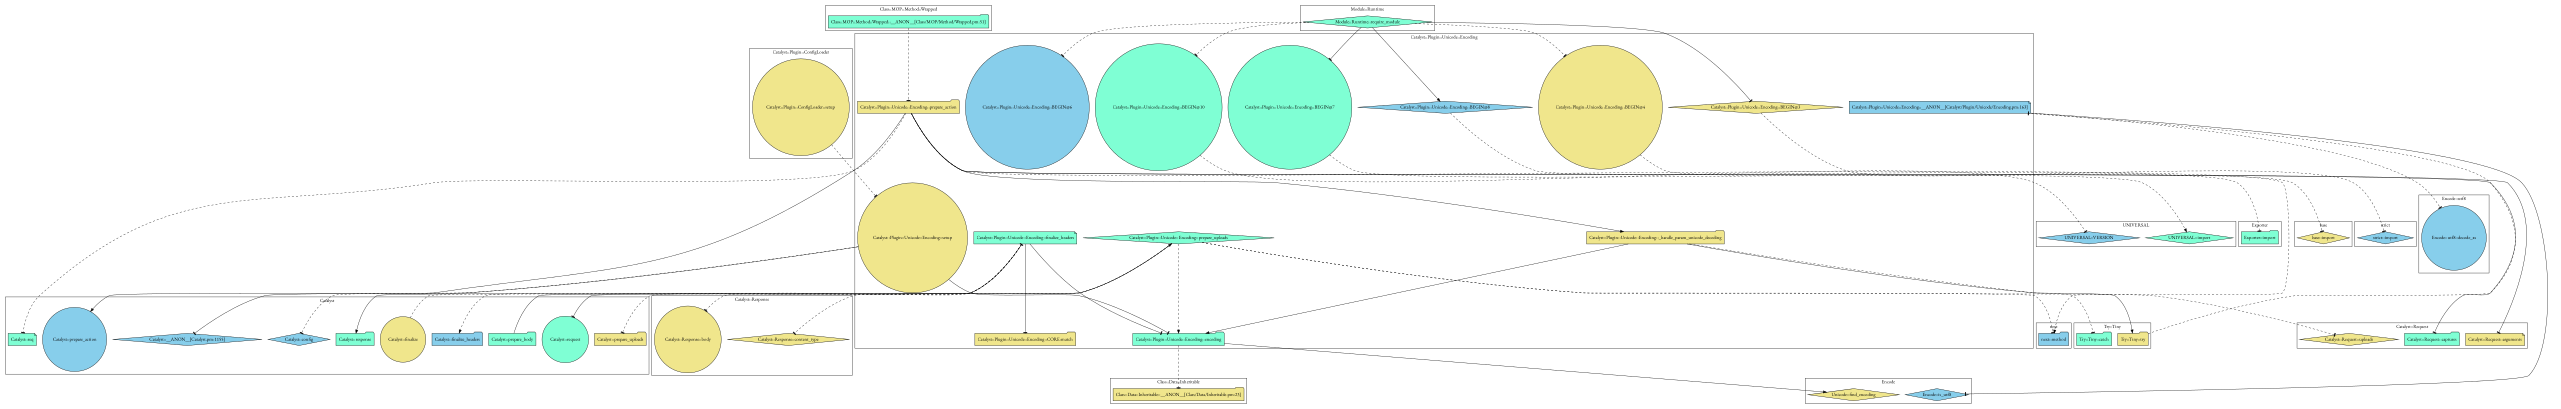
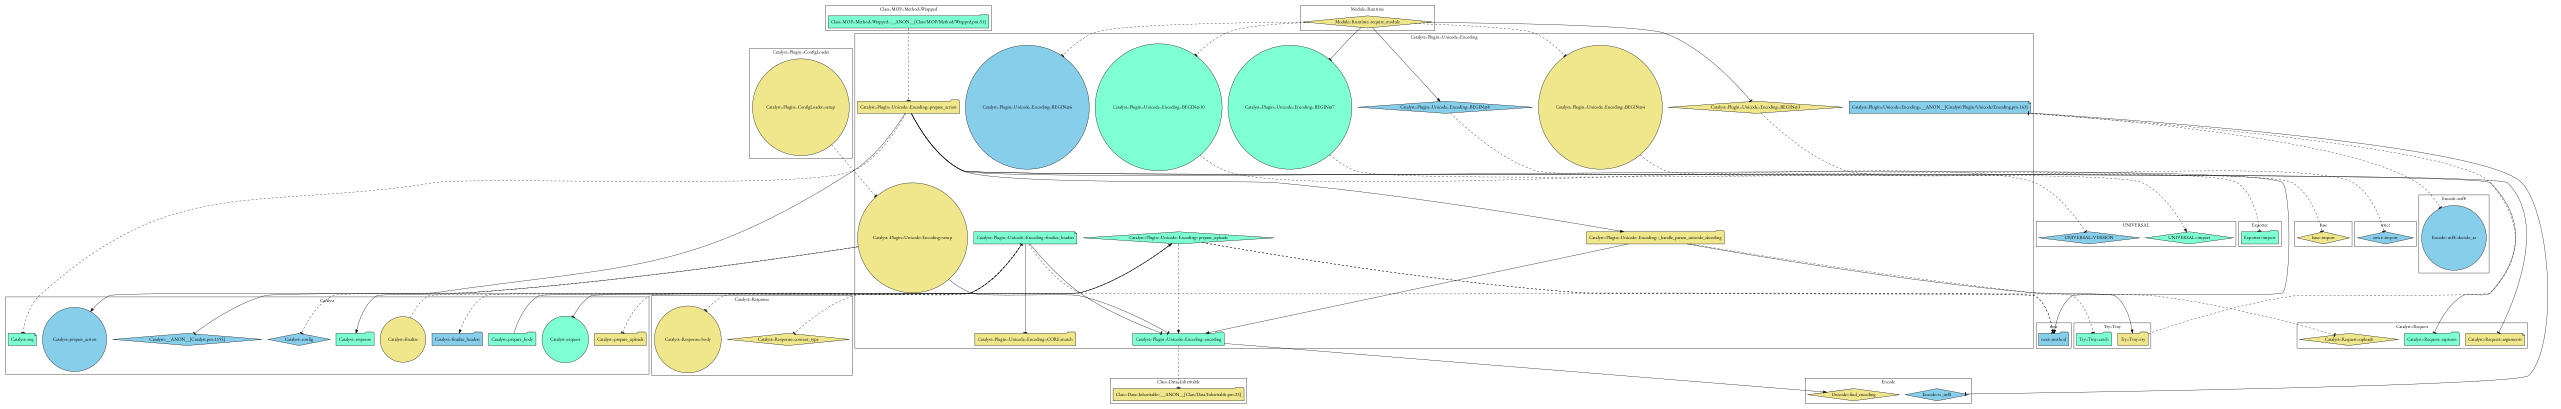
(1368, 22) -> (1368, 22)
(1764, 172) -> (1764, 172)
none -> (1541, 294)
